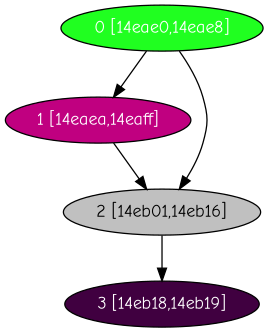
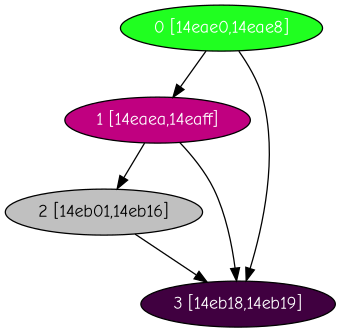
(207, 114) -> (269, 158)
none -> (219, 200)
